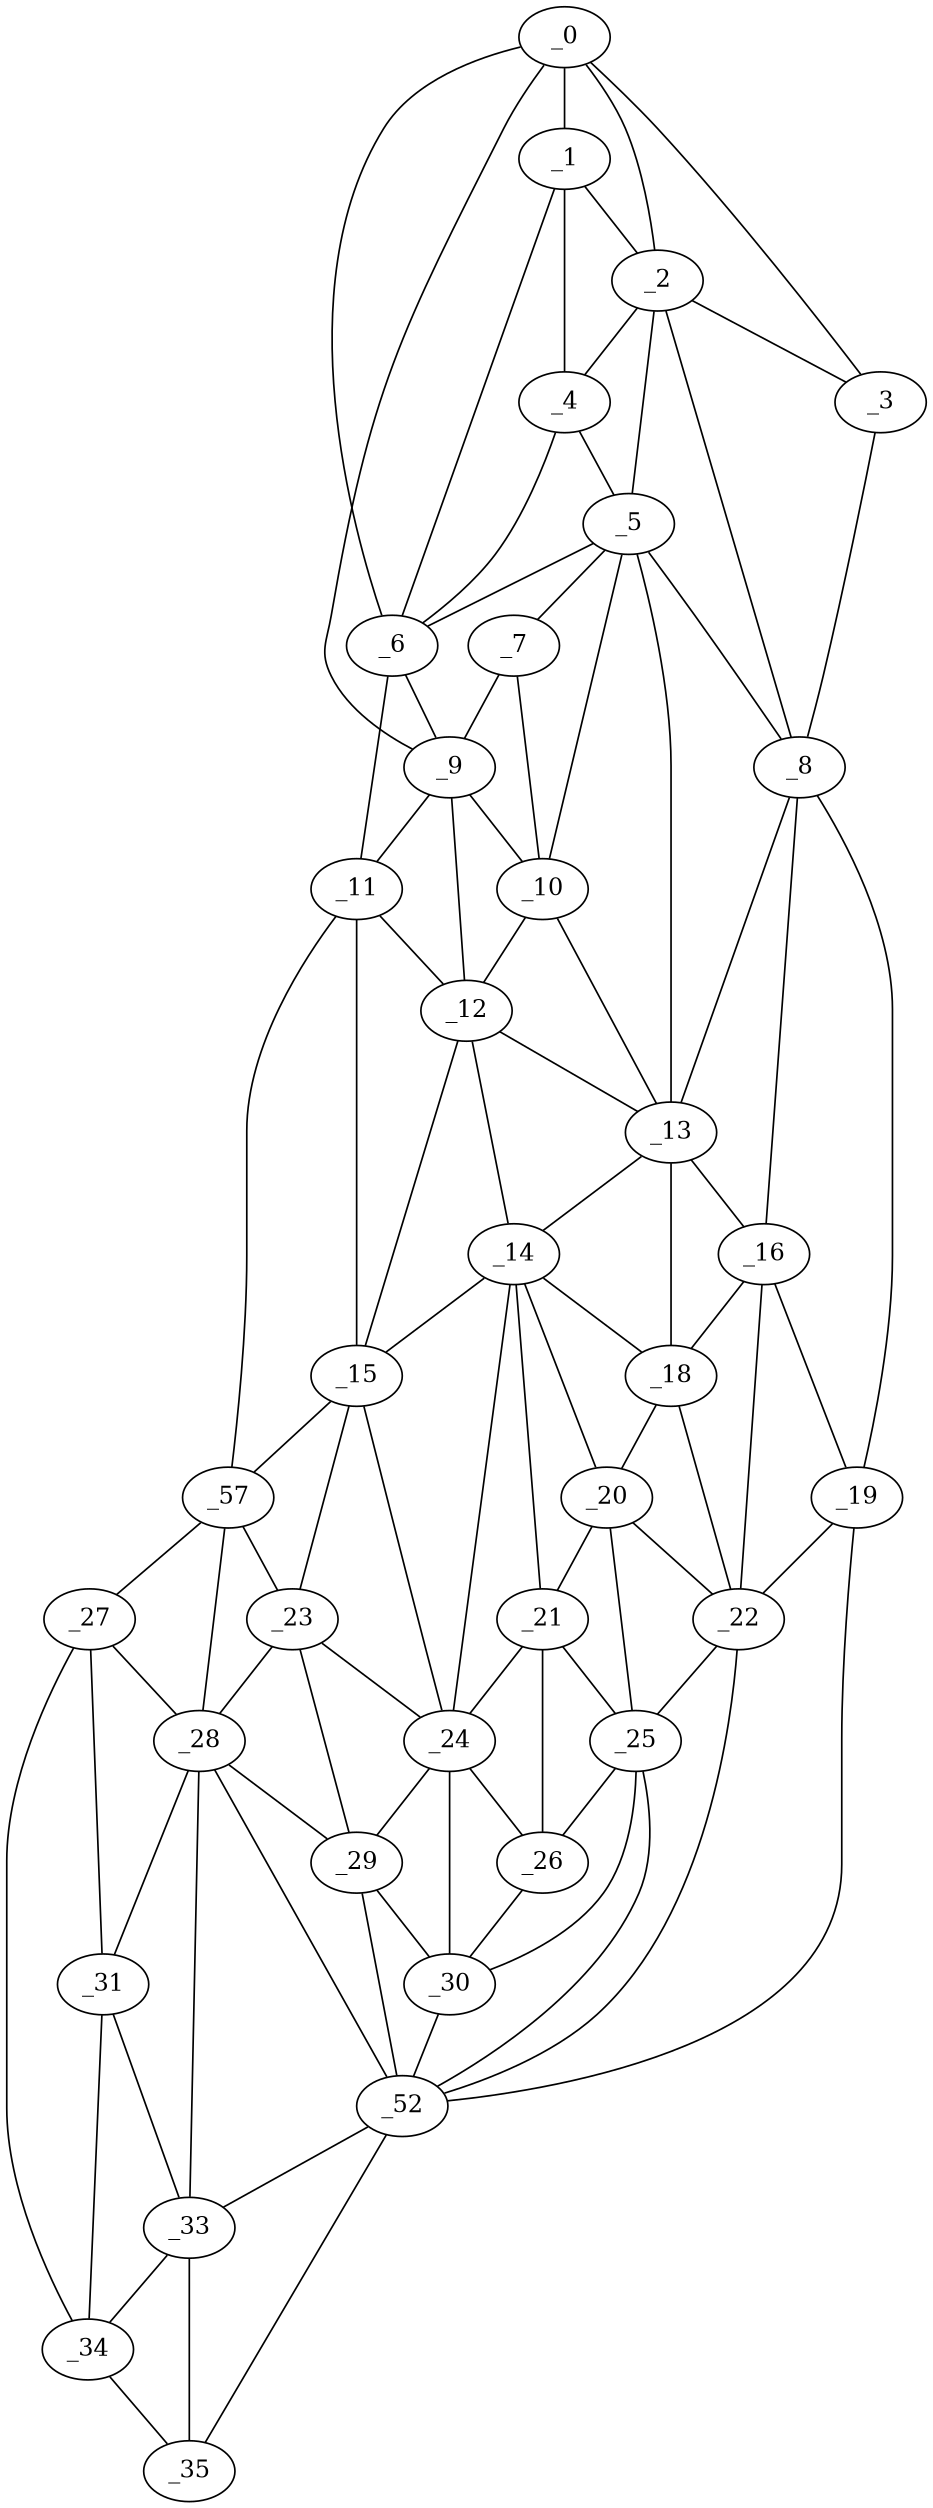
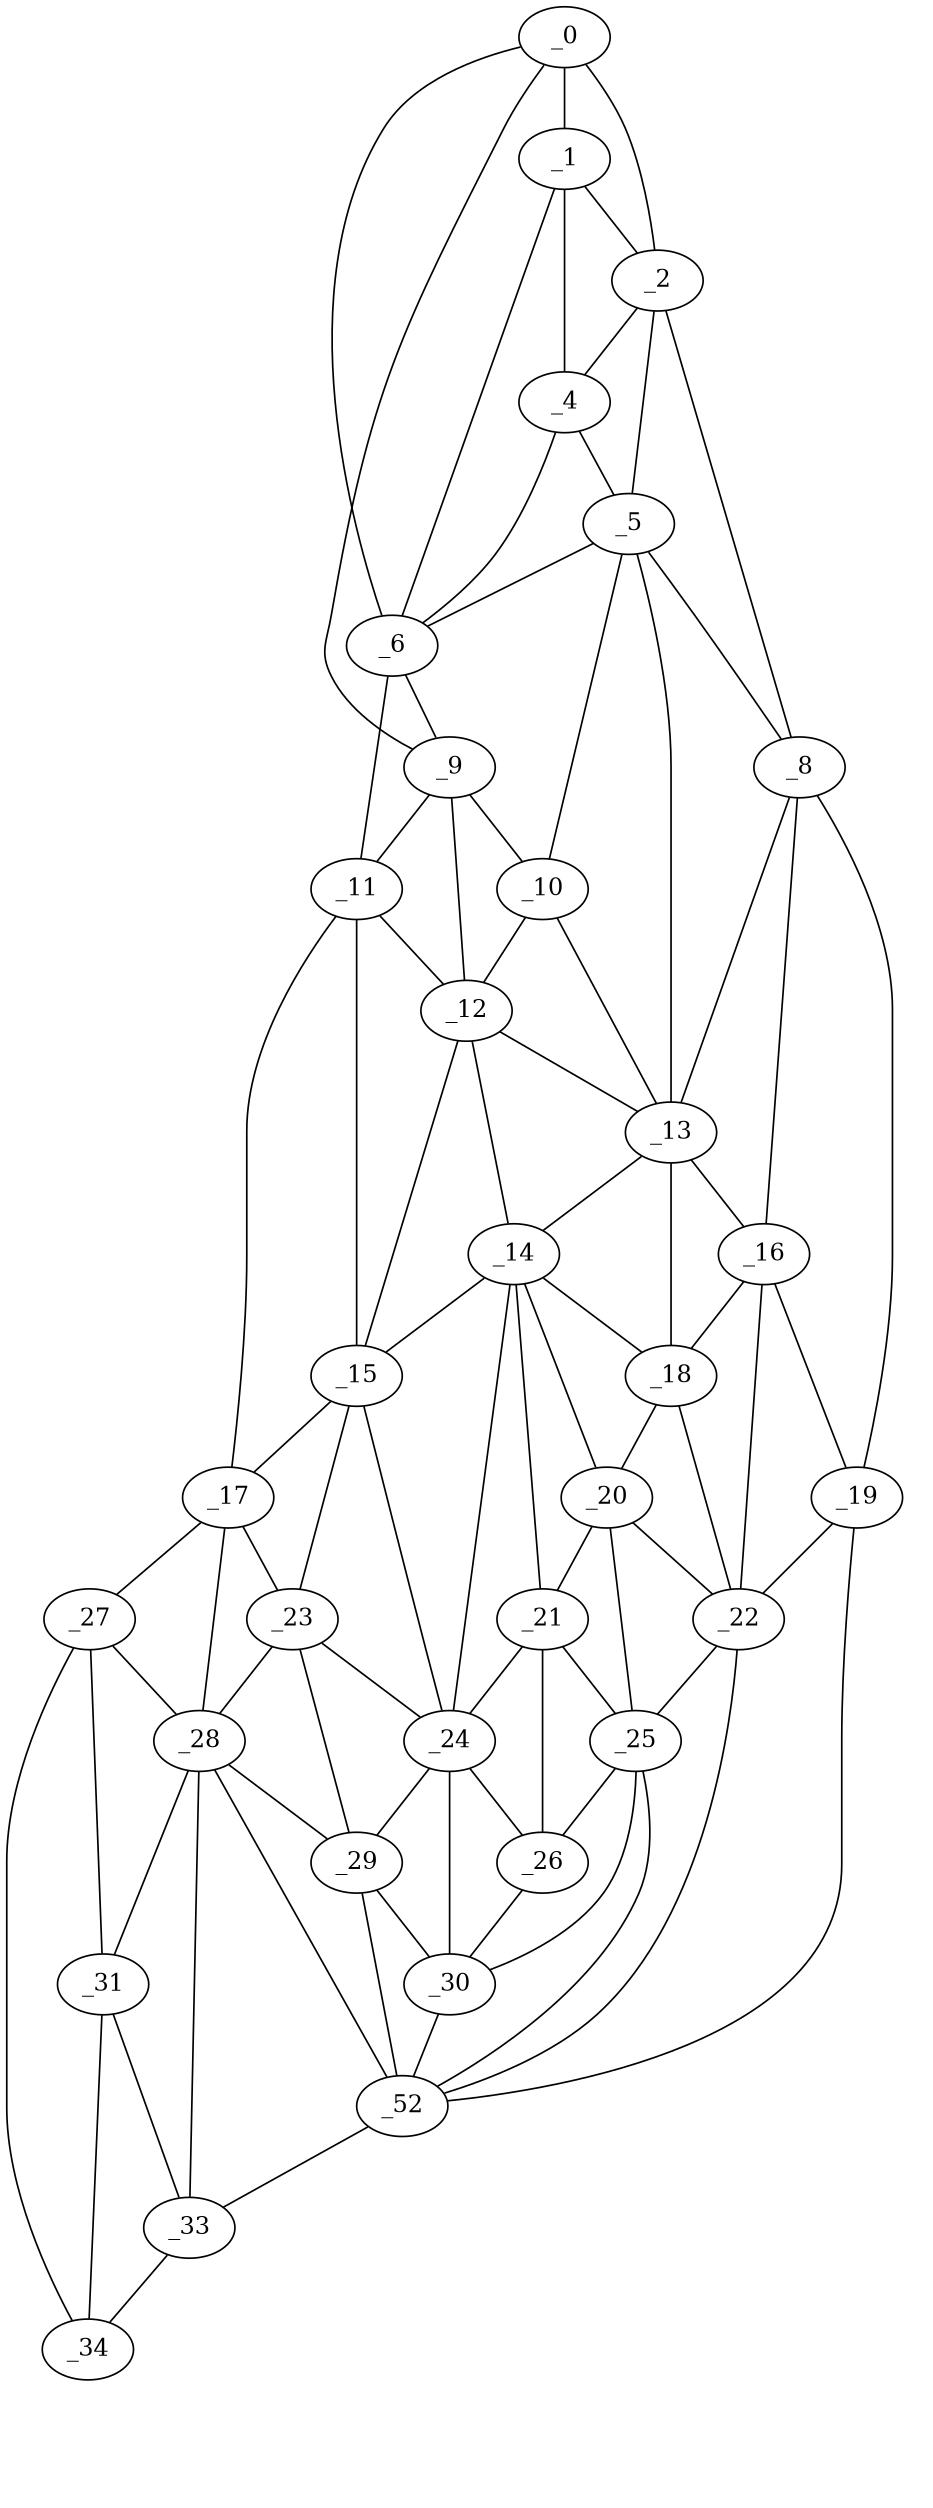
(881, 402) -> none
(514, 646) -> none
(228, 1498) -> (228, 1498)
(189, 2471) -> none
